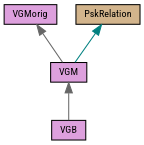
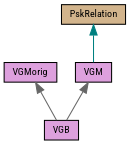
(53, 48) -> (49, 106)
